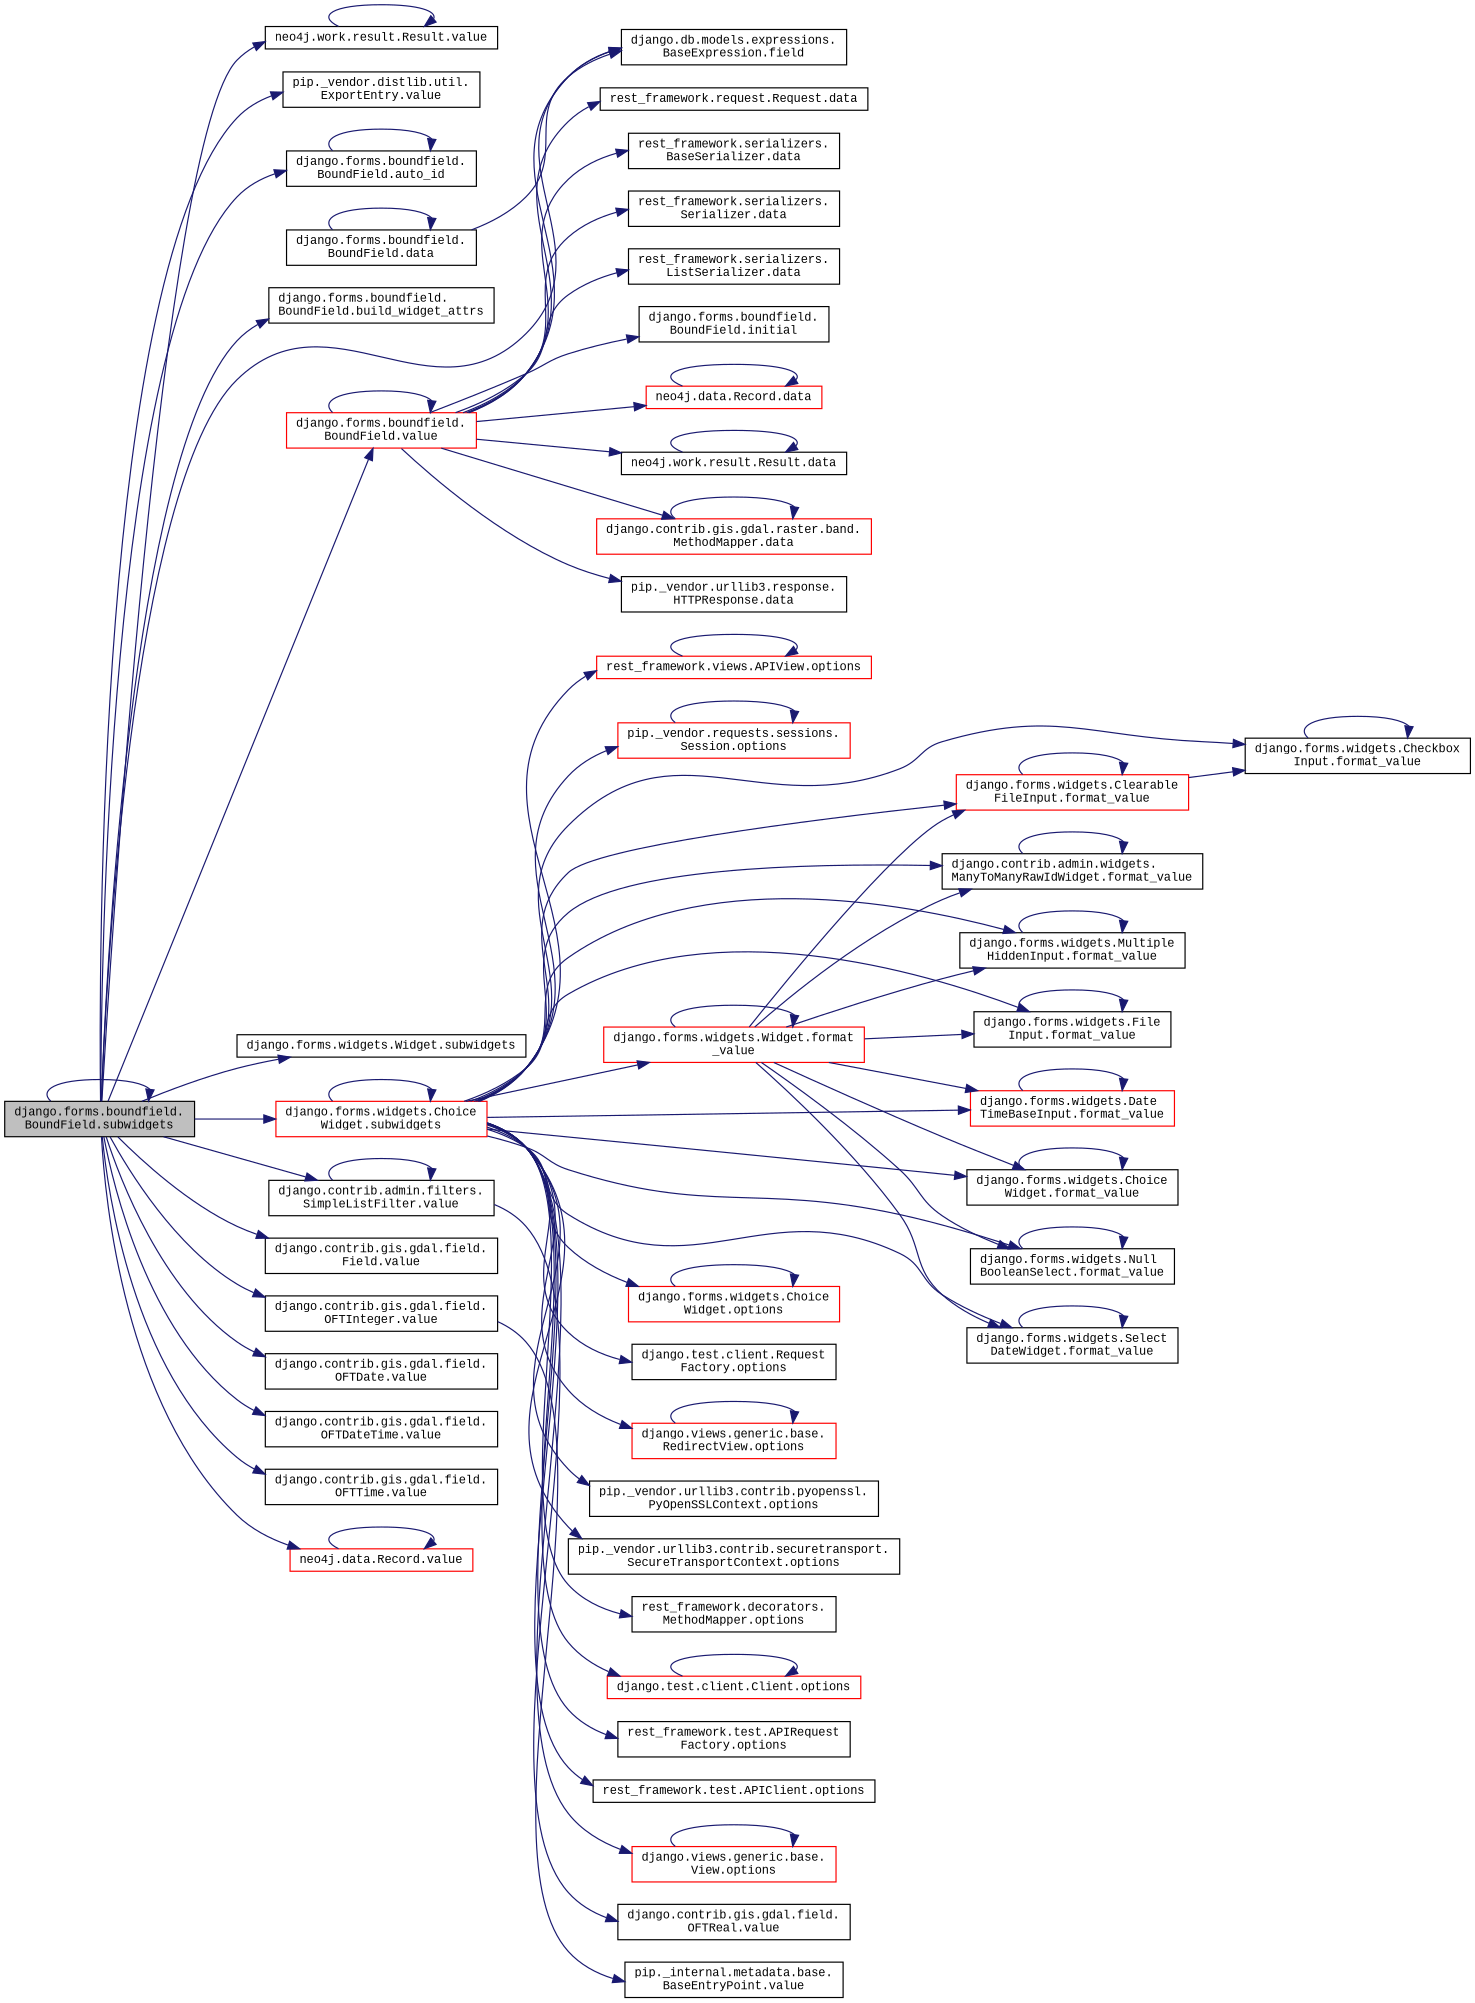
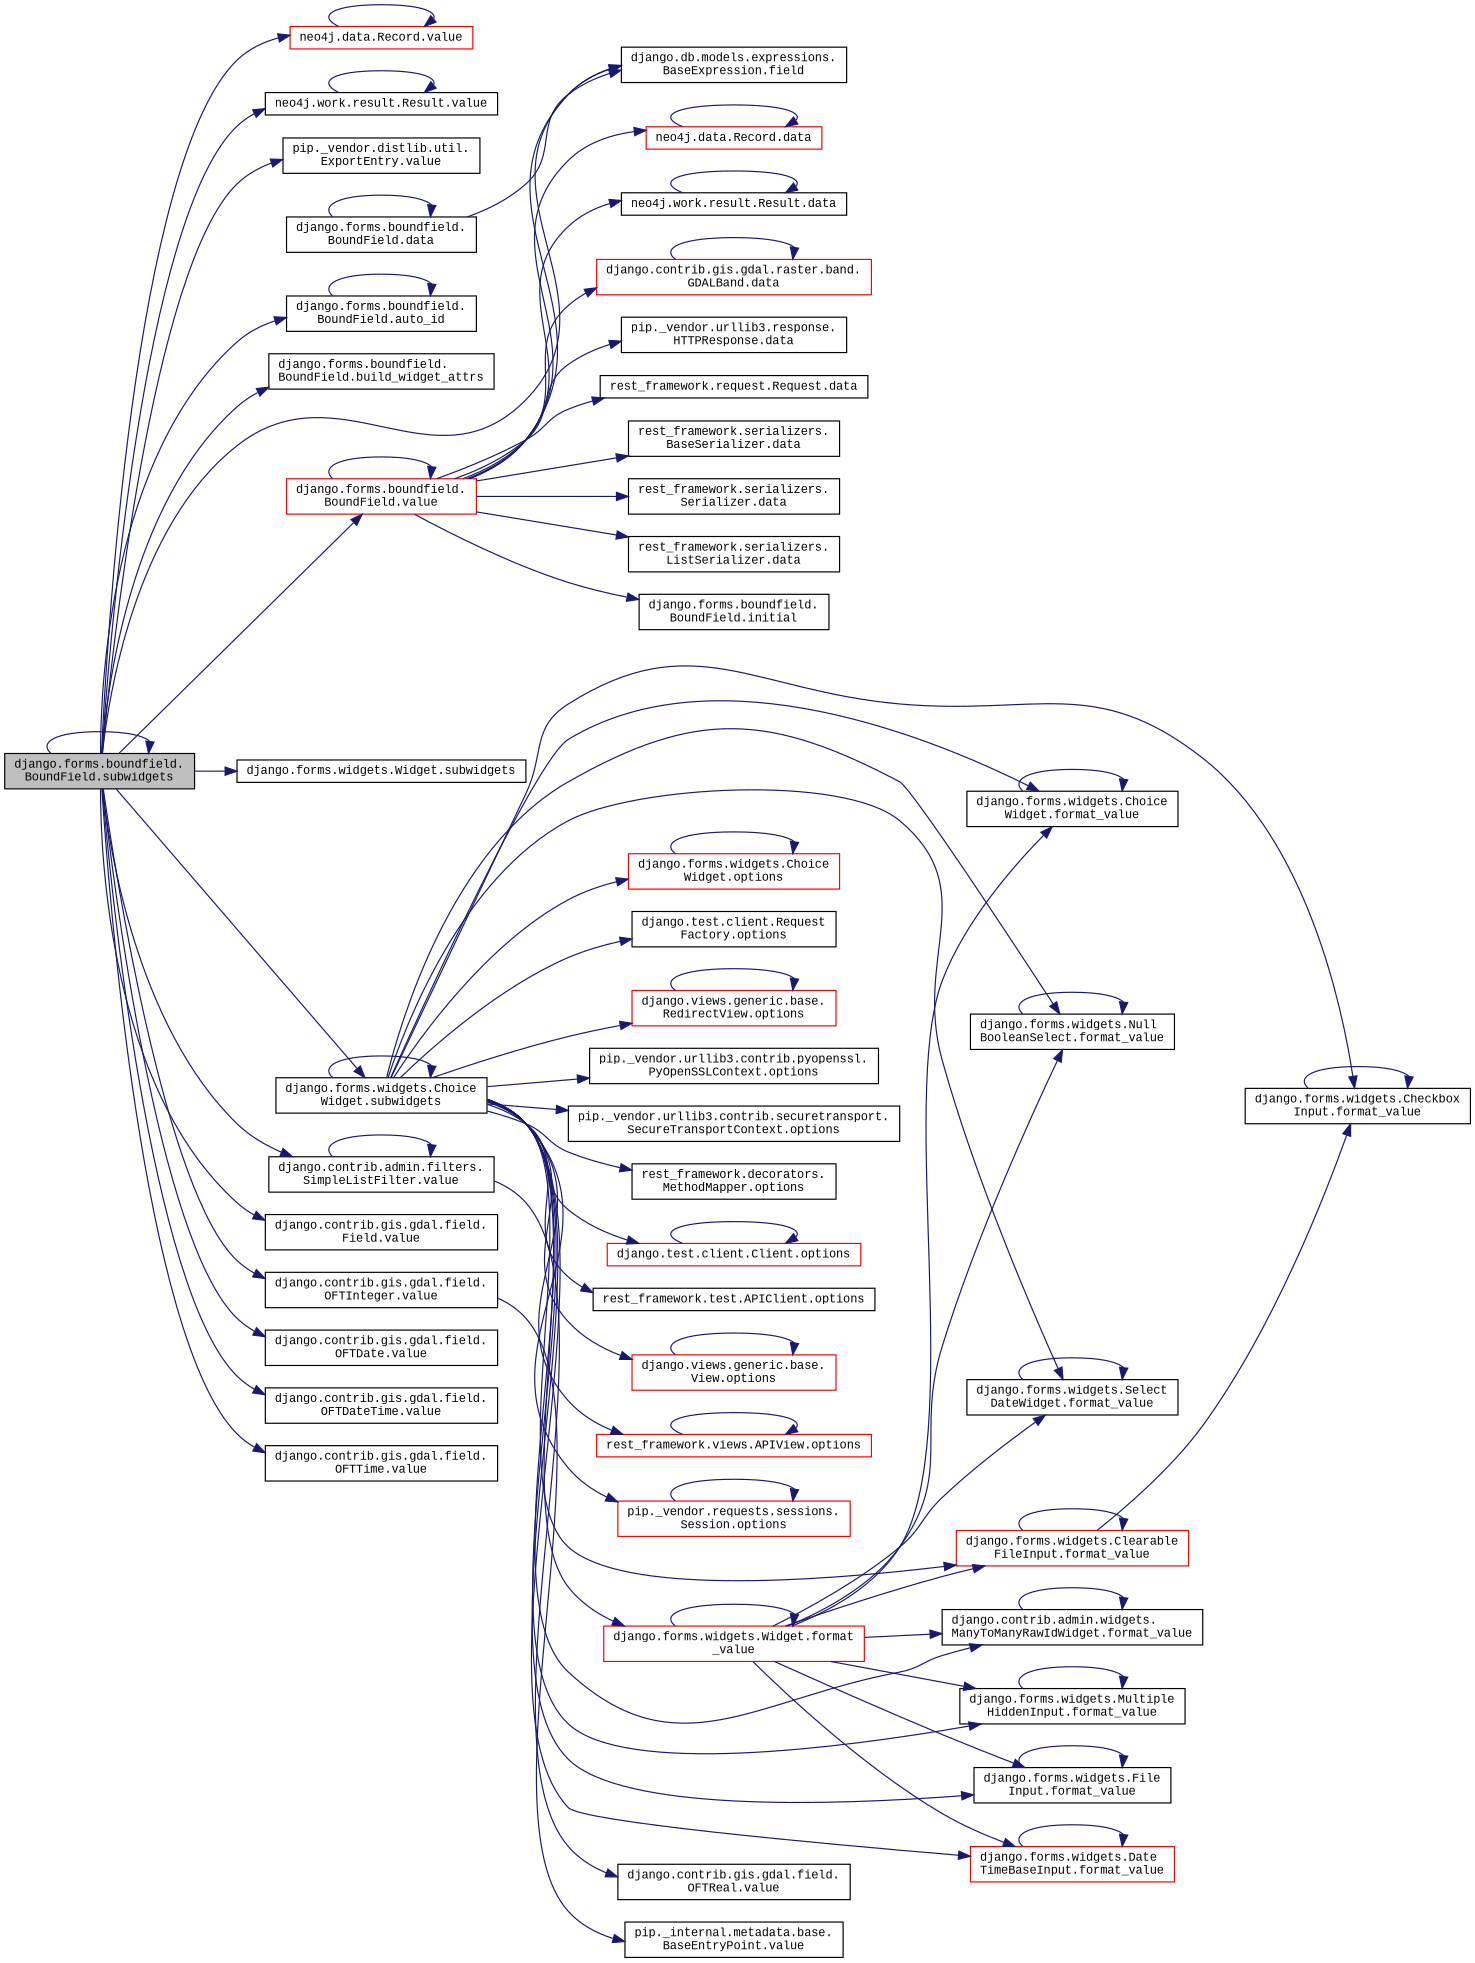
(734, 537) -> (734, 277)
(381, 1119) -> (381, 1095)
(734, 1739) -> none
